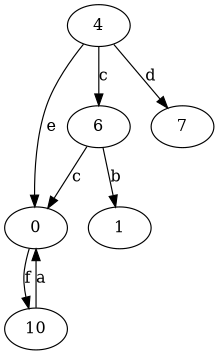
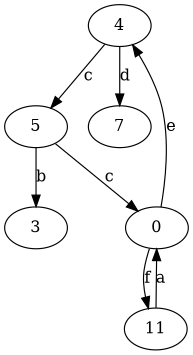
(44, 115) -> (165, 128)
(99, 127) -> (36, 127)
(120, 228) -> (36, 228)
(36, 329) -> (156, 329)
